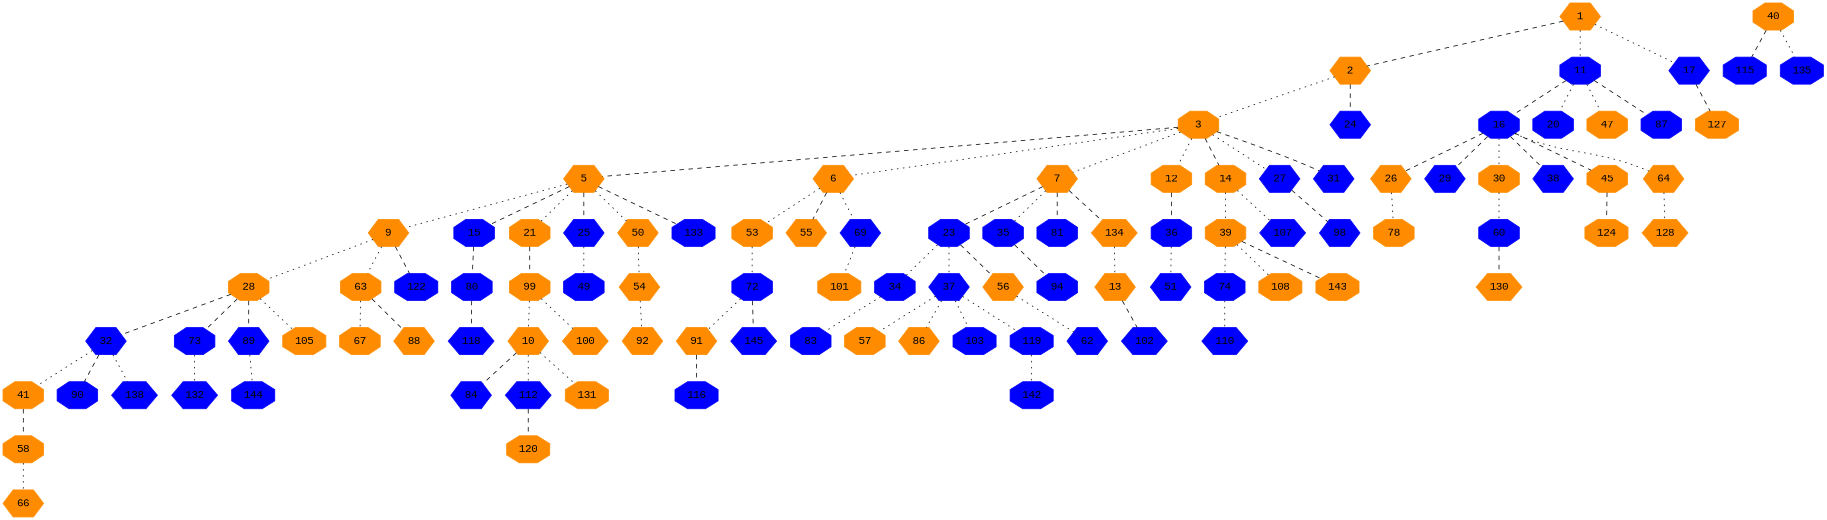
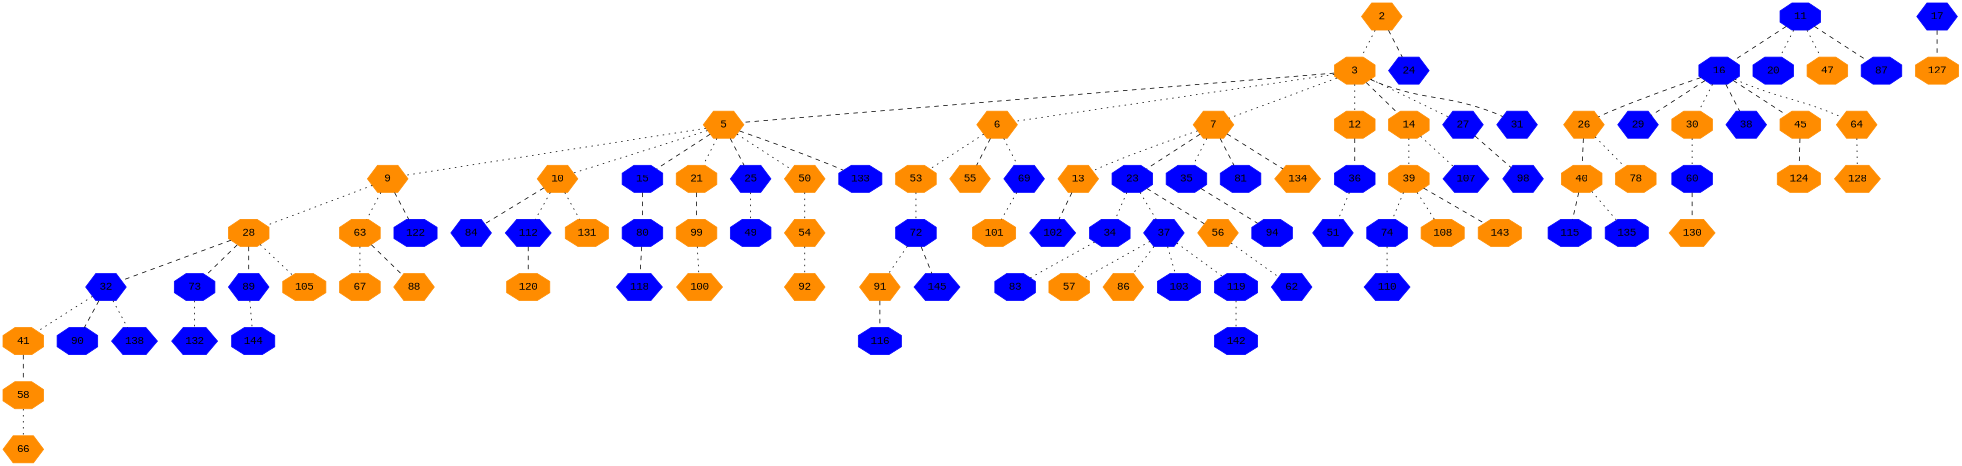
(1580, 17) -> none
none -> (1583, 152)
(1115, 260) -> (1145, 150)
(529, 314) -> (640, 152)
